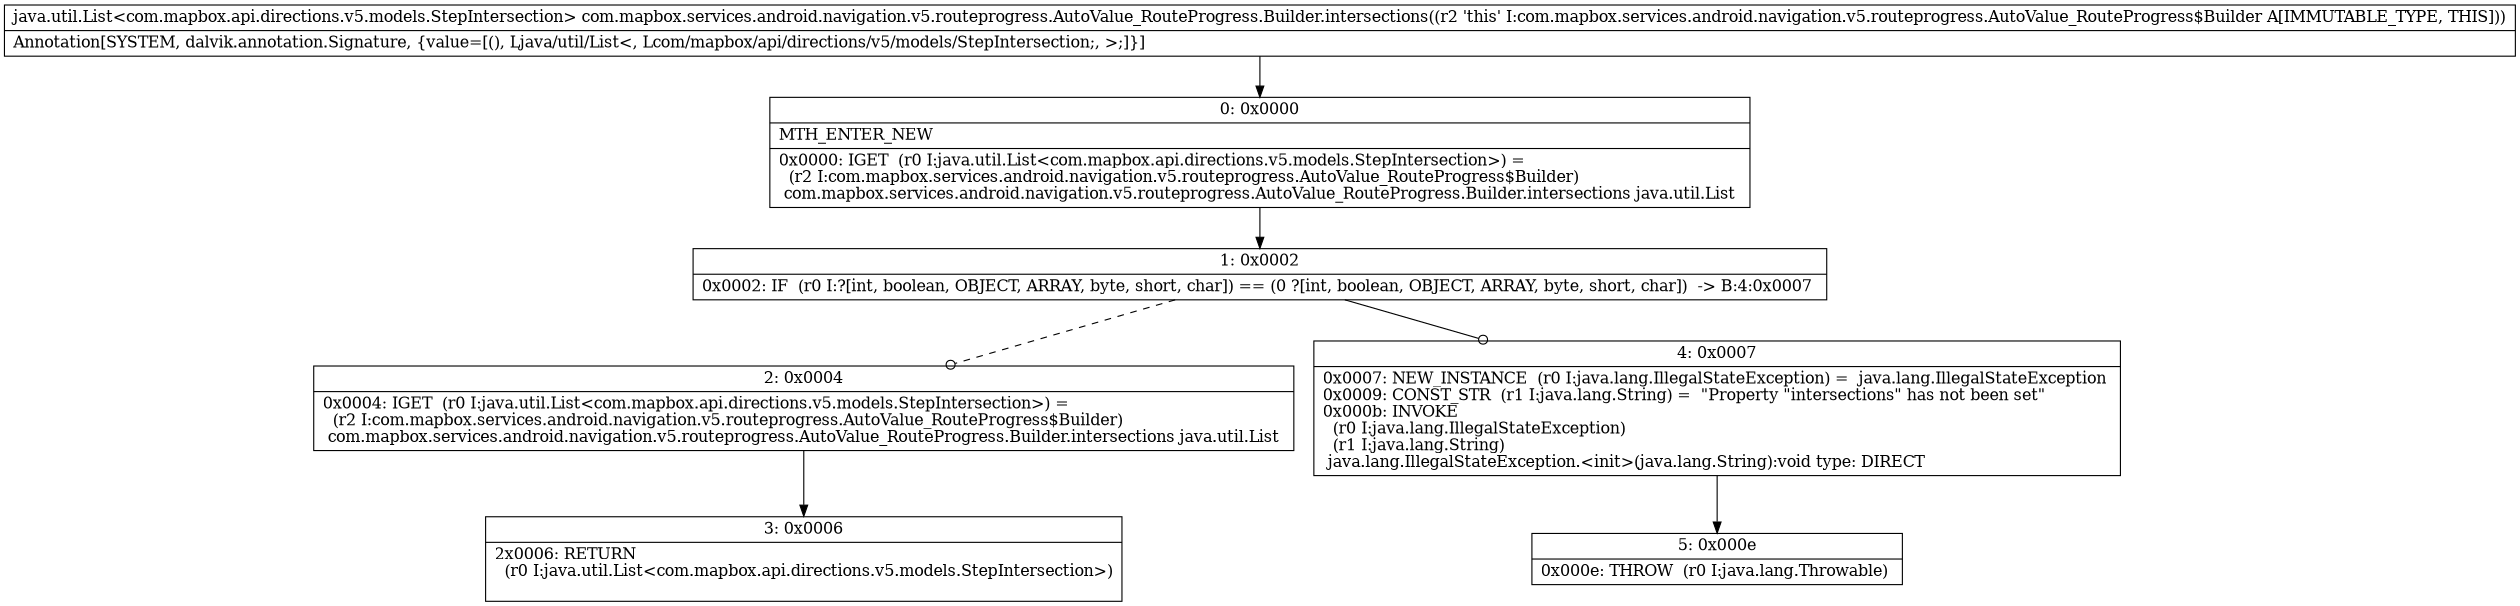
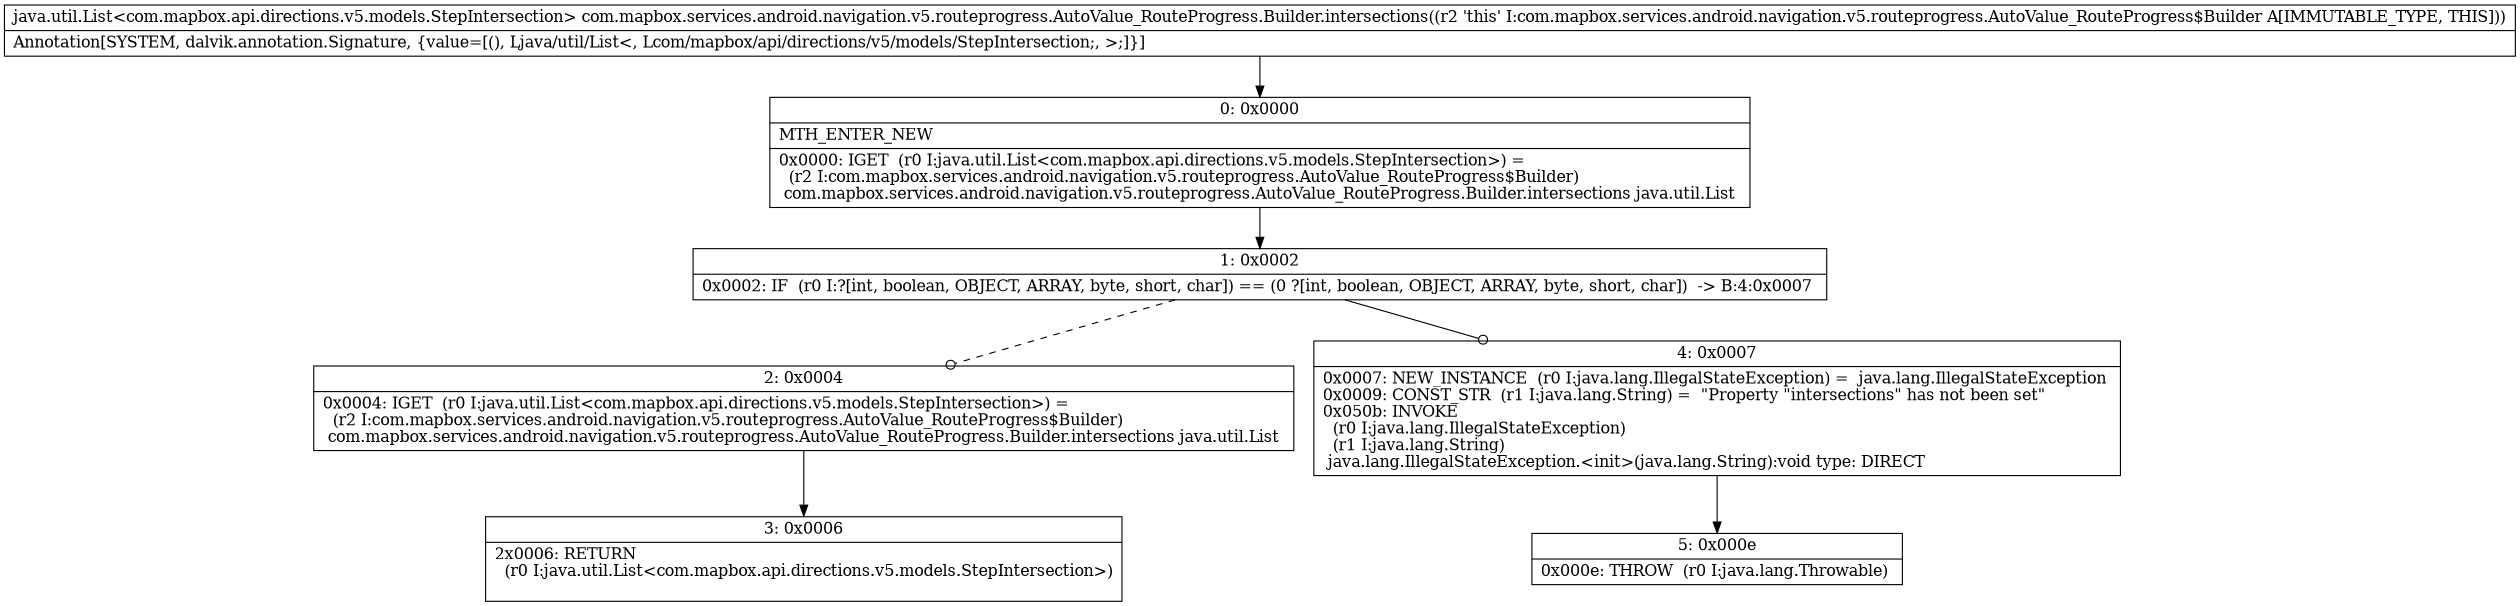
(1396, 412) -> (1396, 412)
